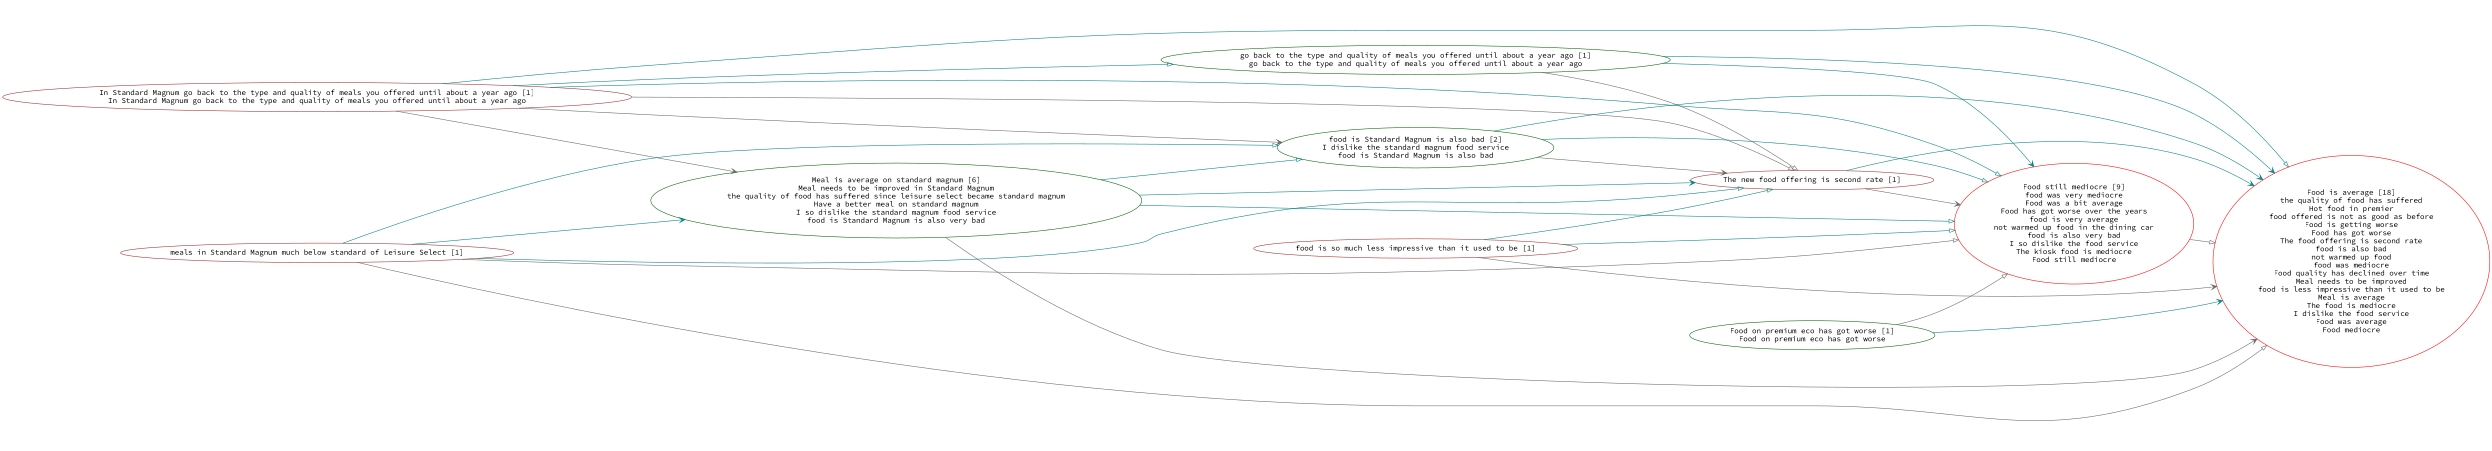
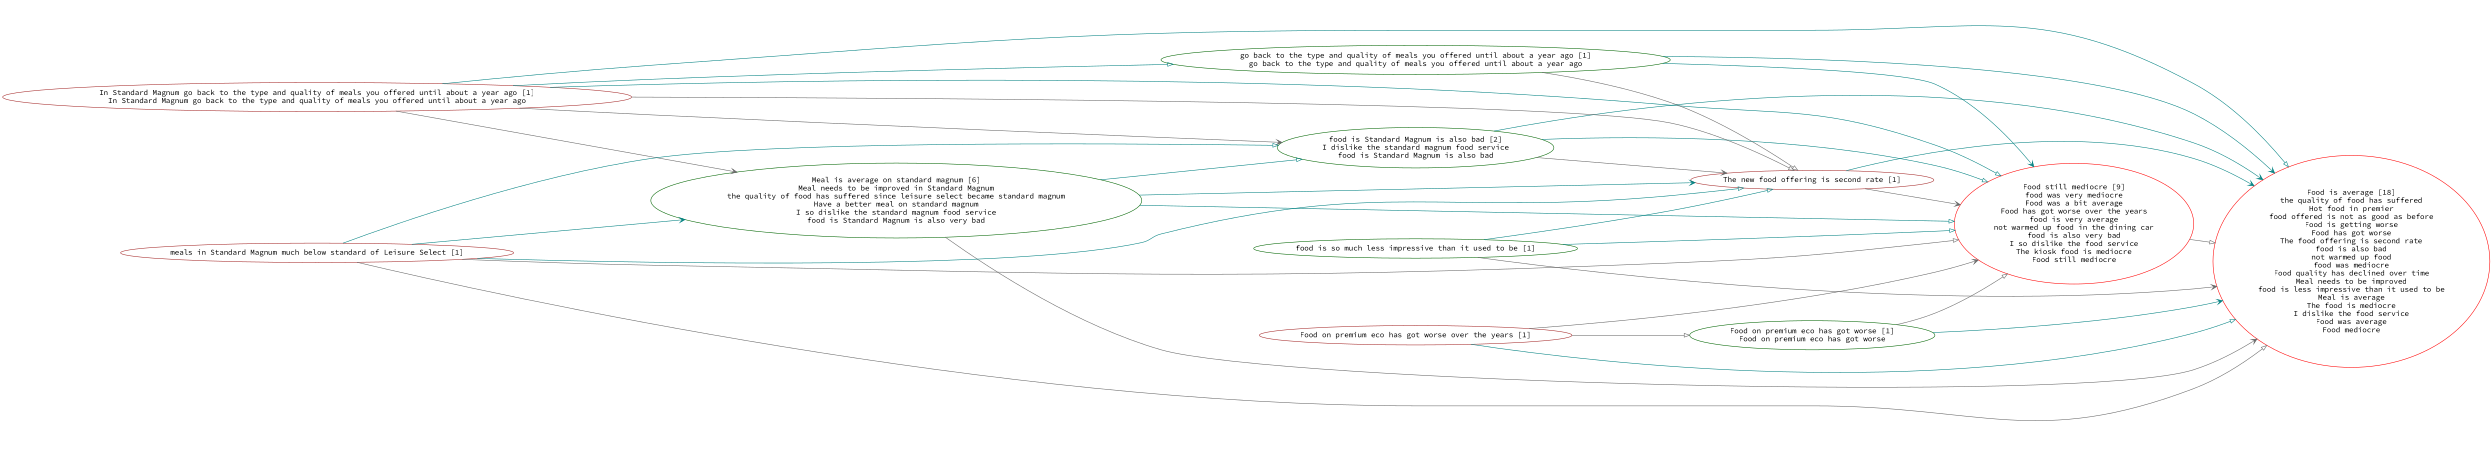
(1416, 248) -> (1416, 248)
none -> (1416, 335)
